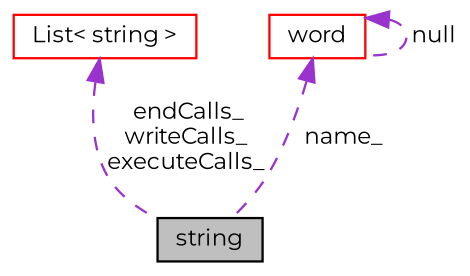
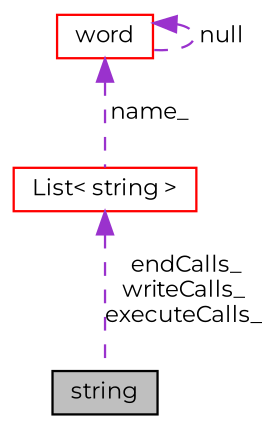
(279, 155) -> (105, 125)
